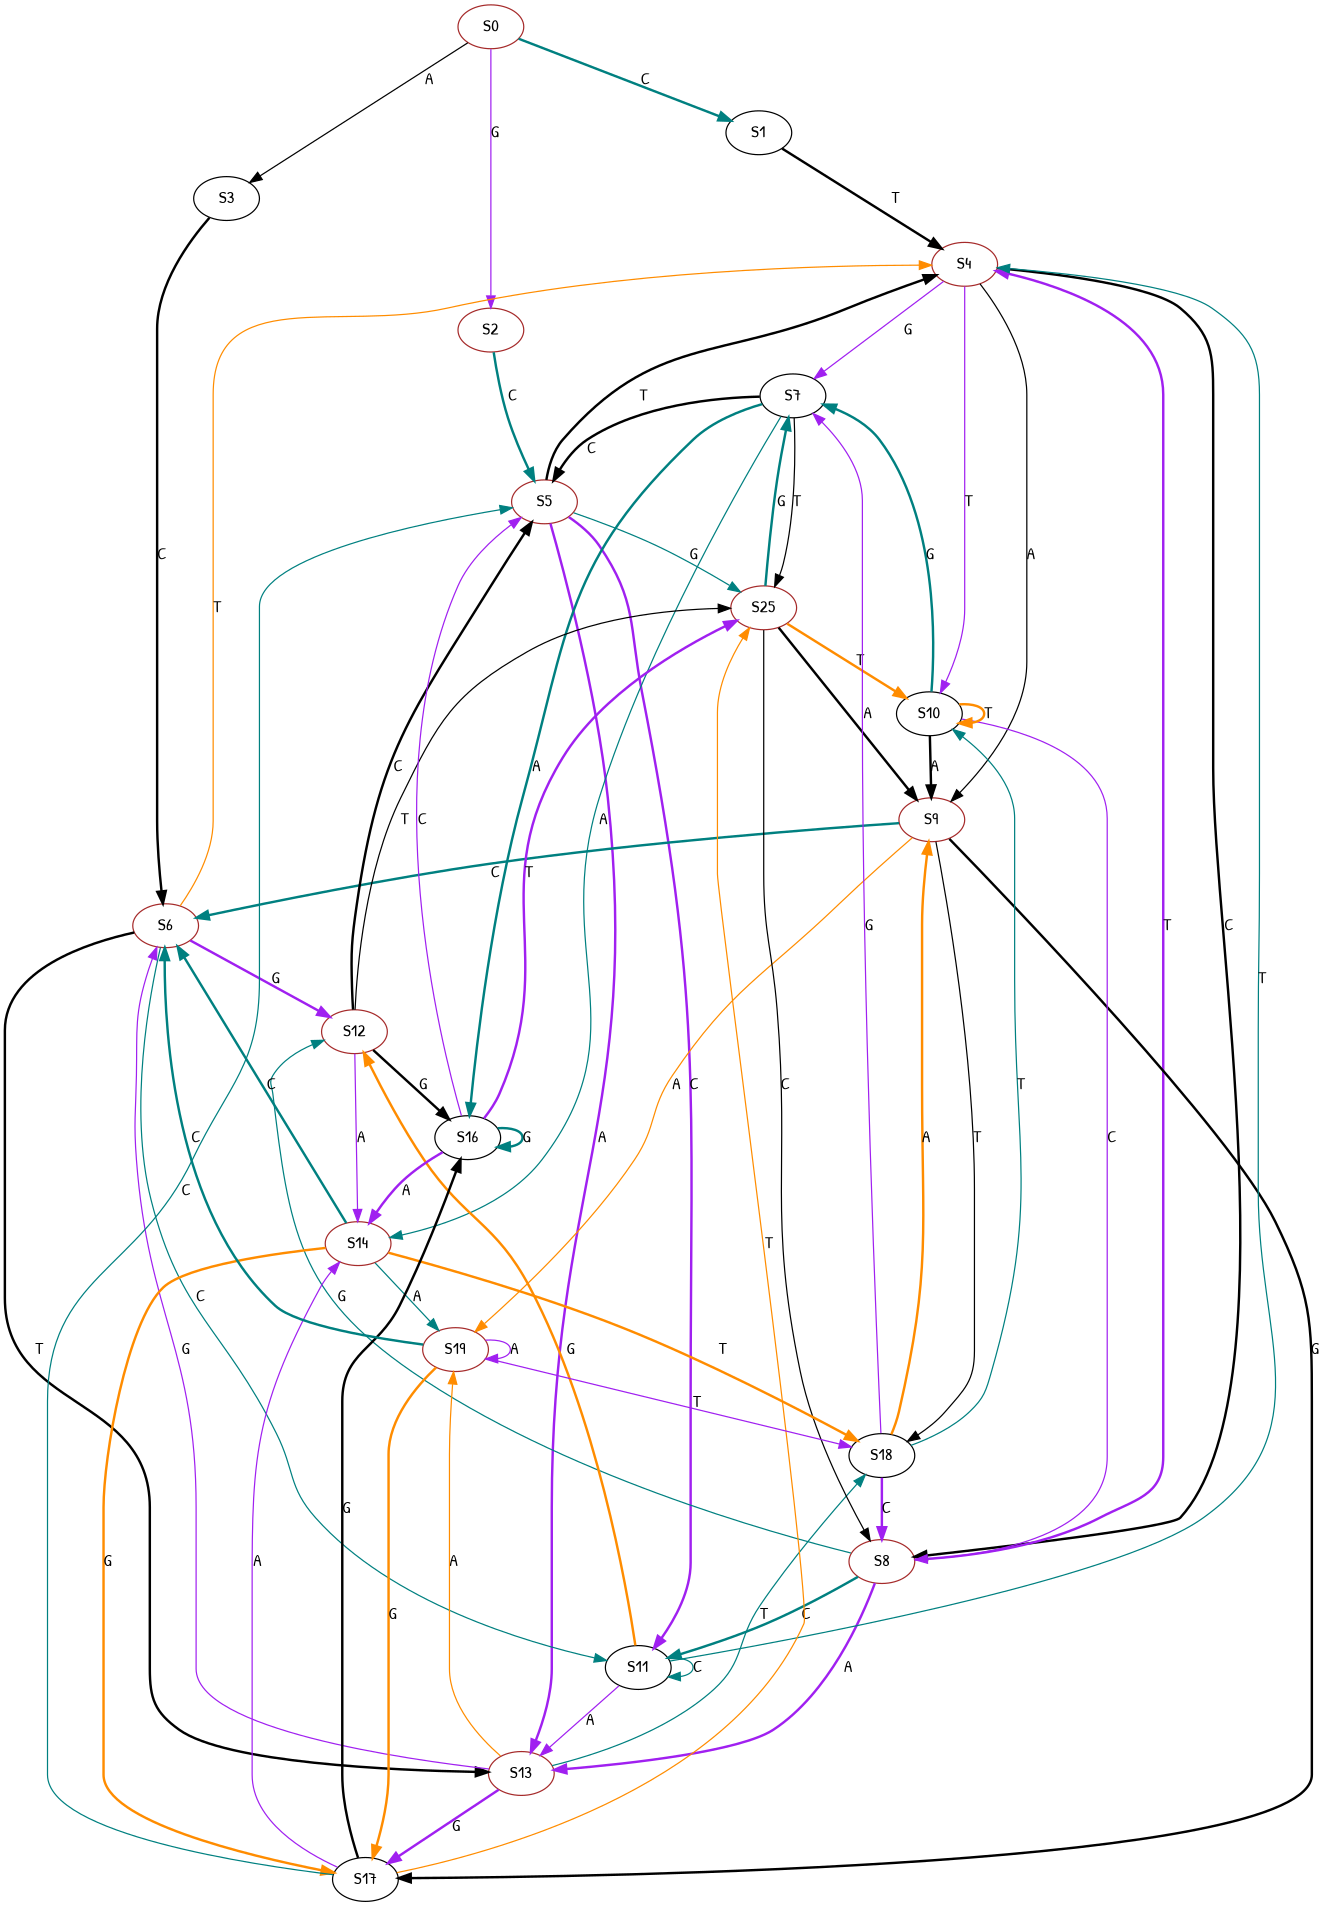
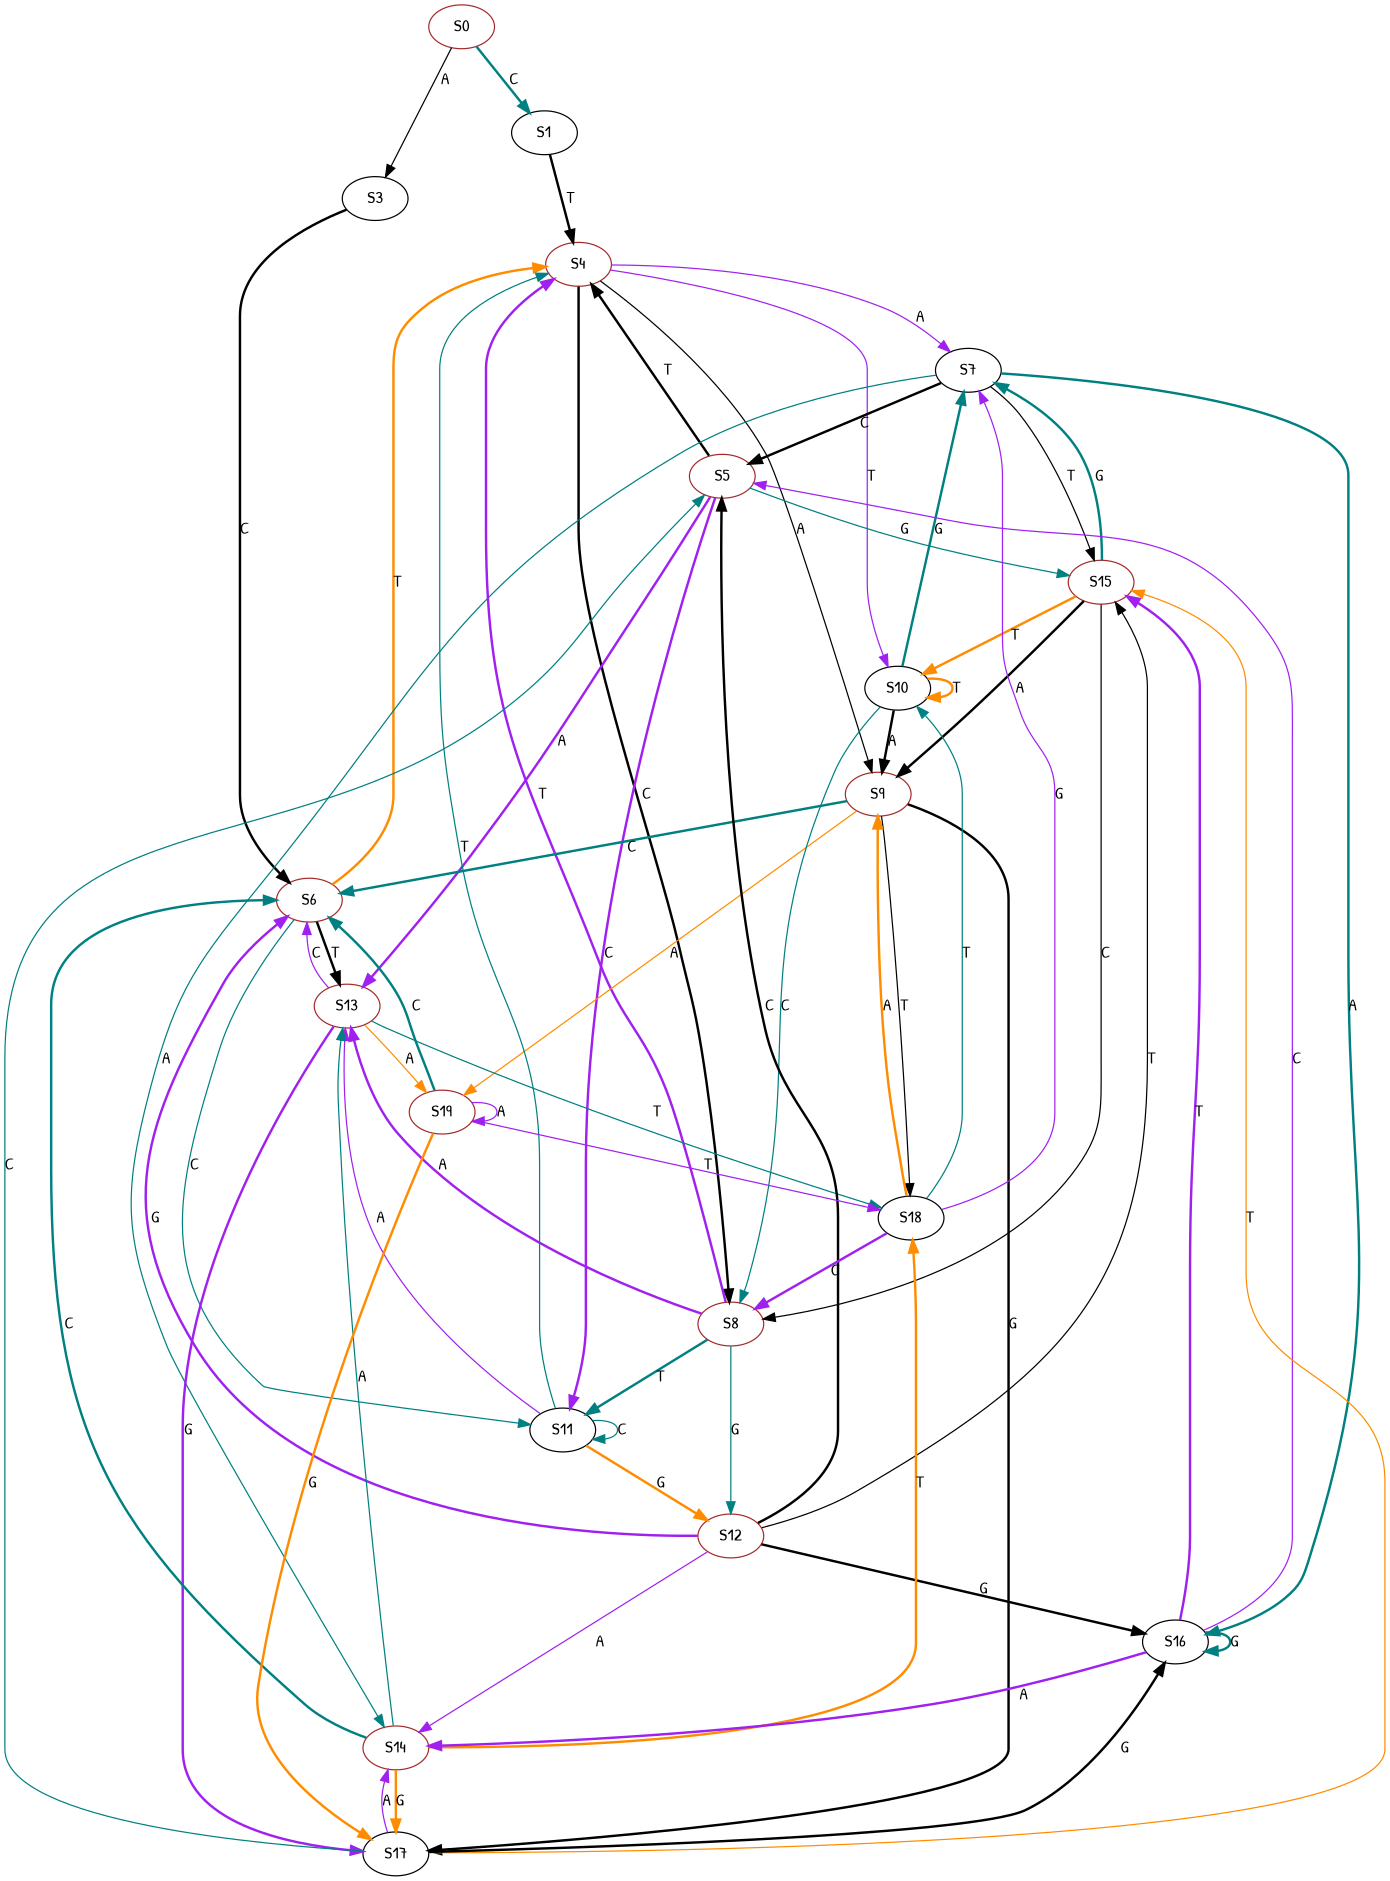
(286, 320) -> (393, 543)
(491, 330) -> none
(908, 330) -> (920, 317)
(764, 608) -> (1101, 582)
(251, 974) -> (223, 1381)
(1107, 1155) -> (782, 990)
(399, 1288) -> (357, 1383)
(186, 1350) -> (317, 953)
(806, 1615) -> (661, 1377)
